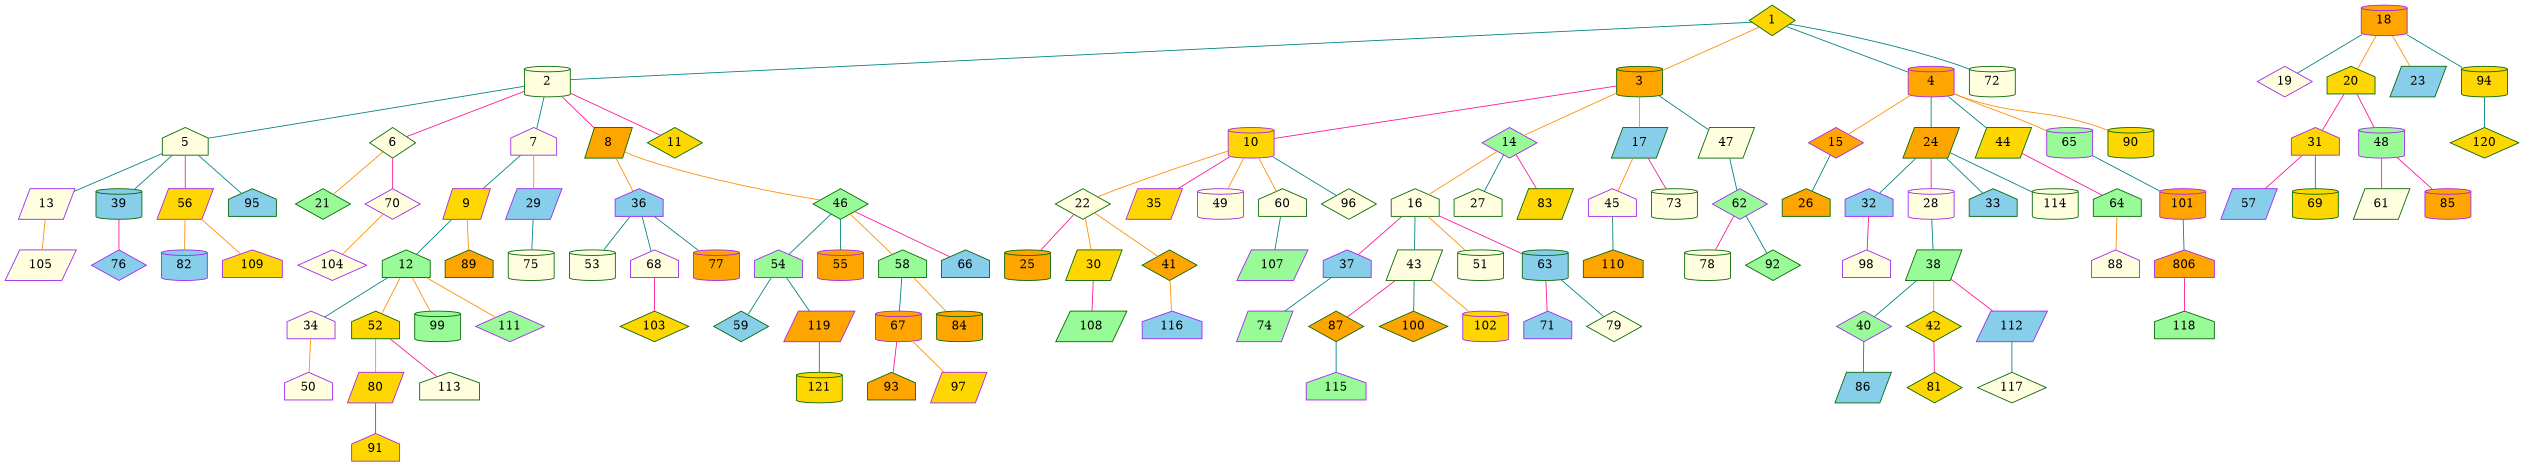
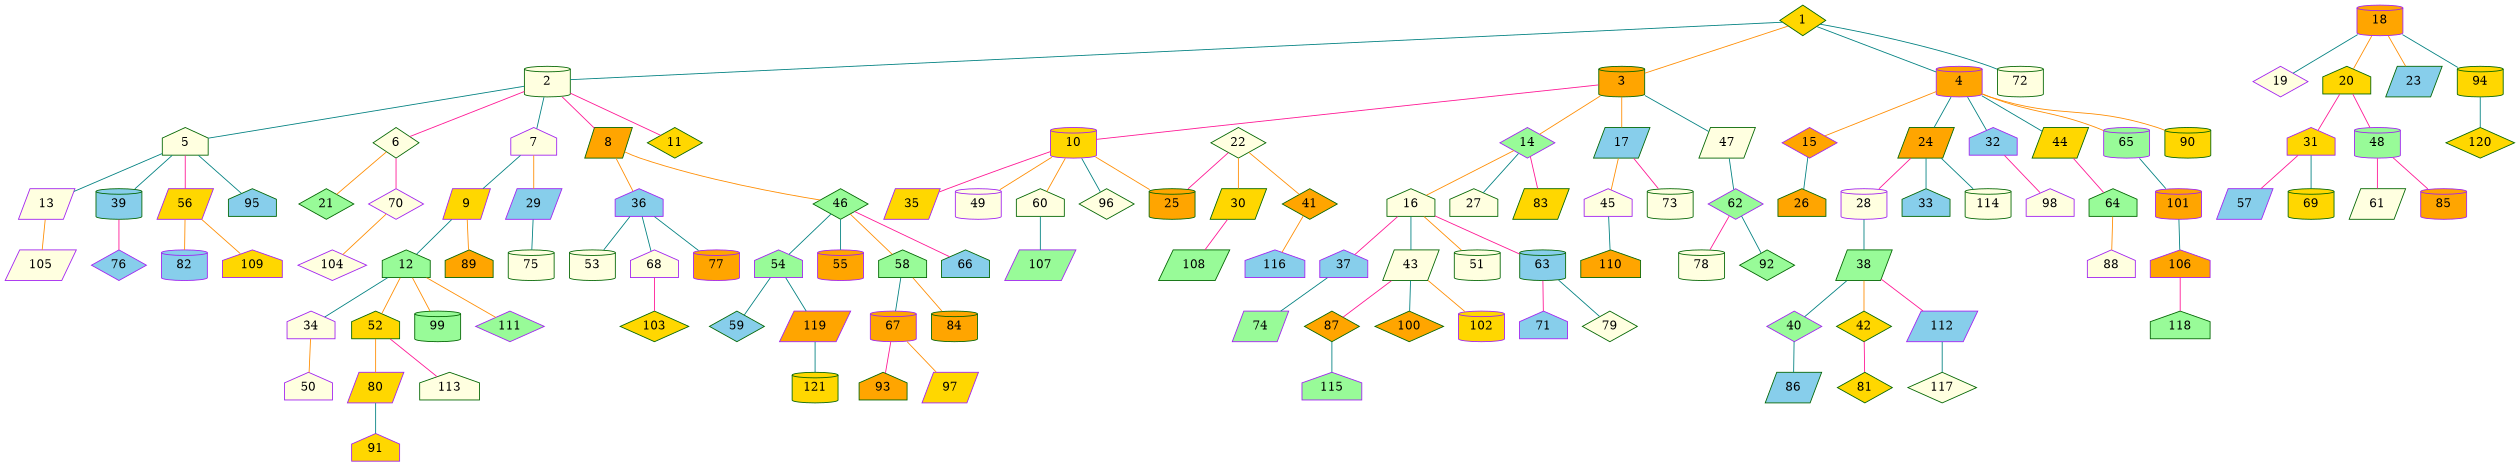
(1162, 173) -> (1123, 173)
(1898, 176) -> (1977, 114)
(2184, 265) -> (2180, 265)
